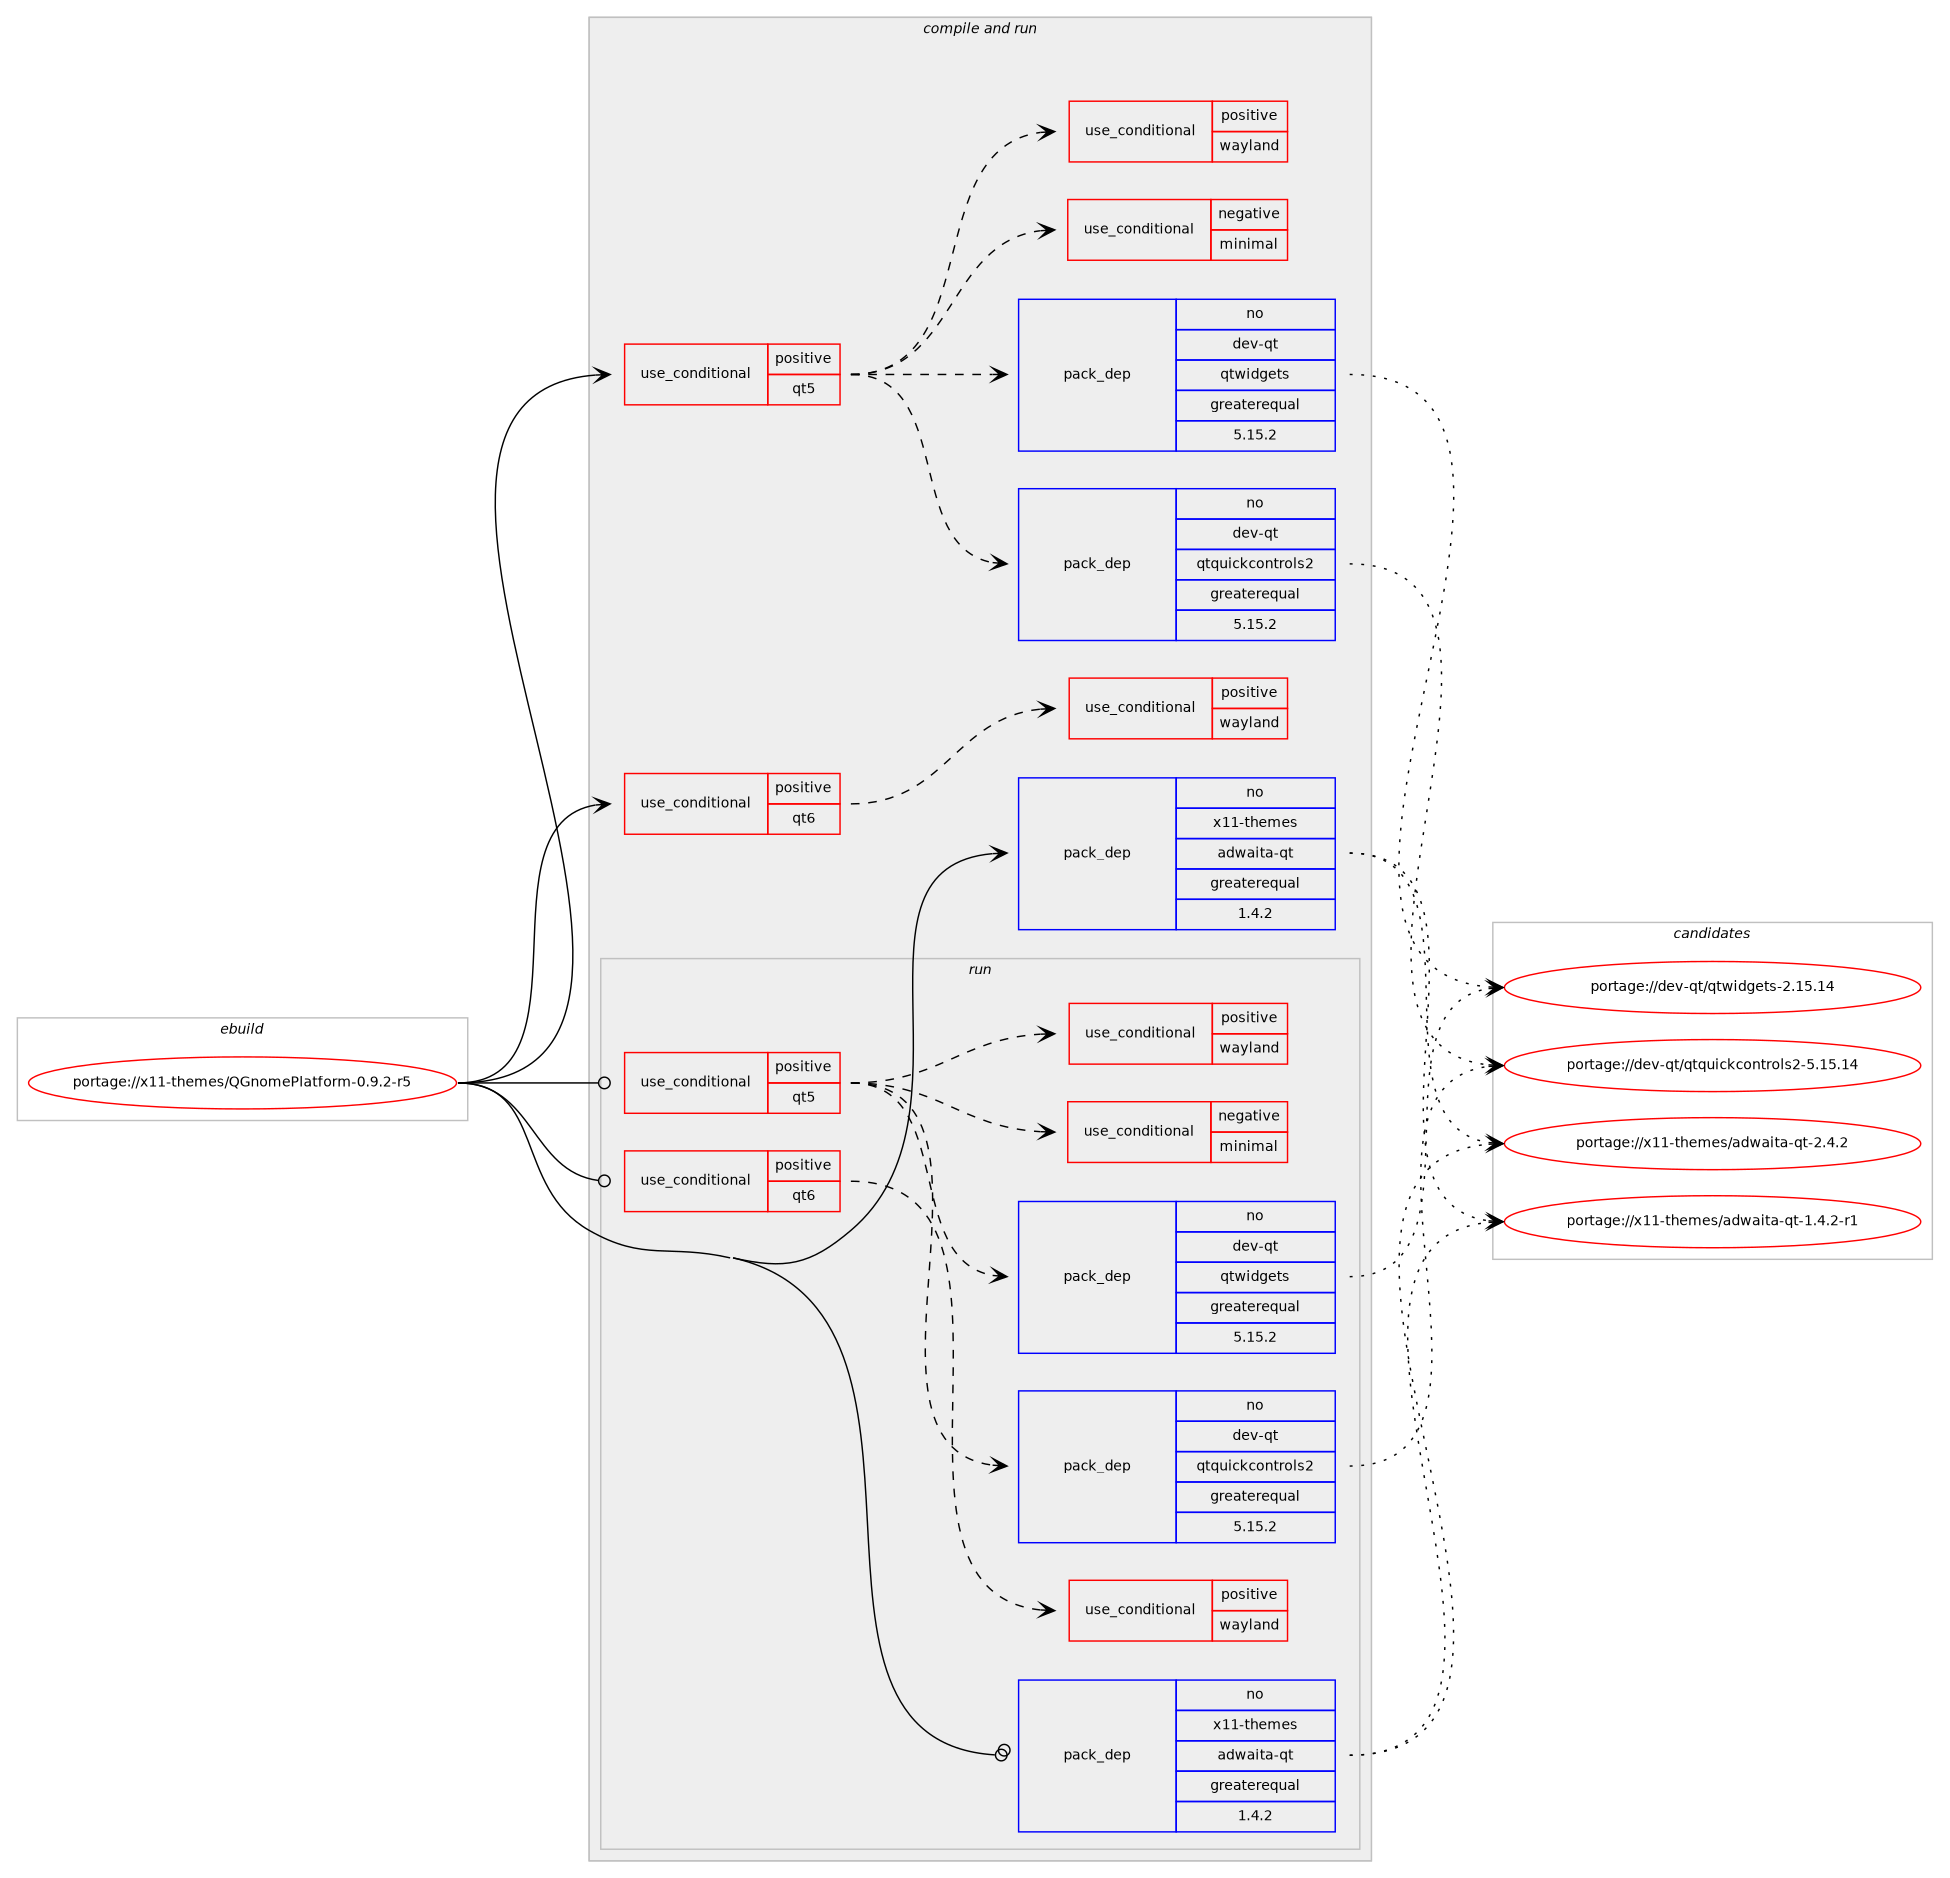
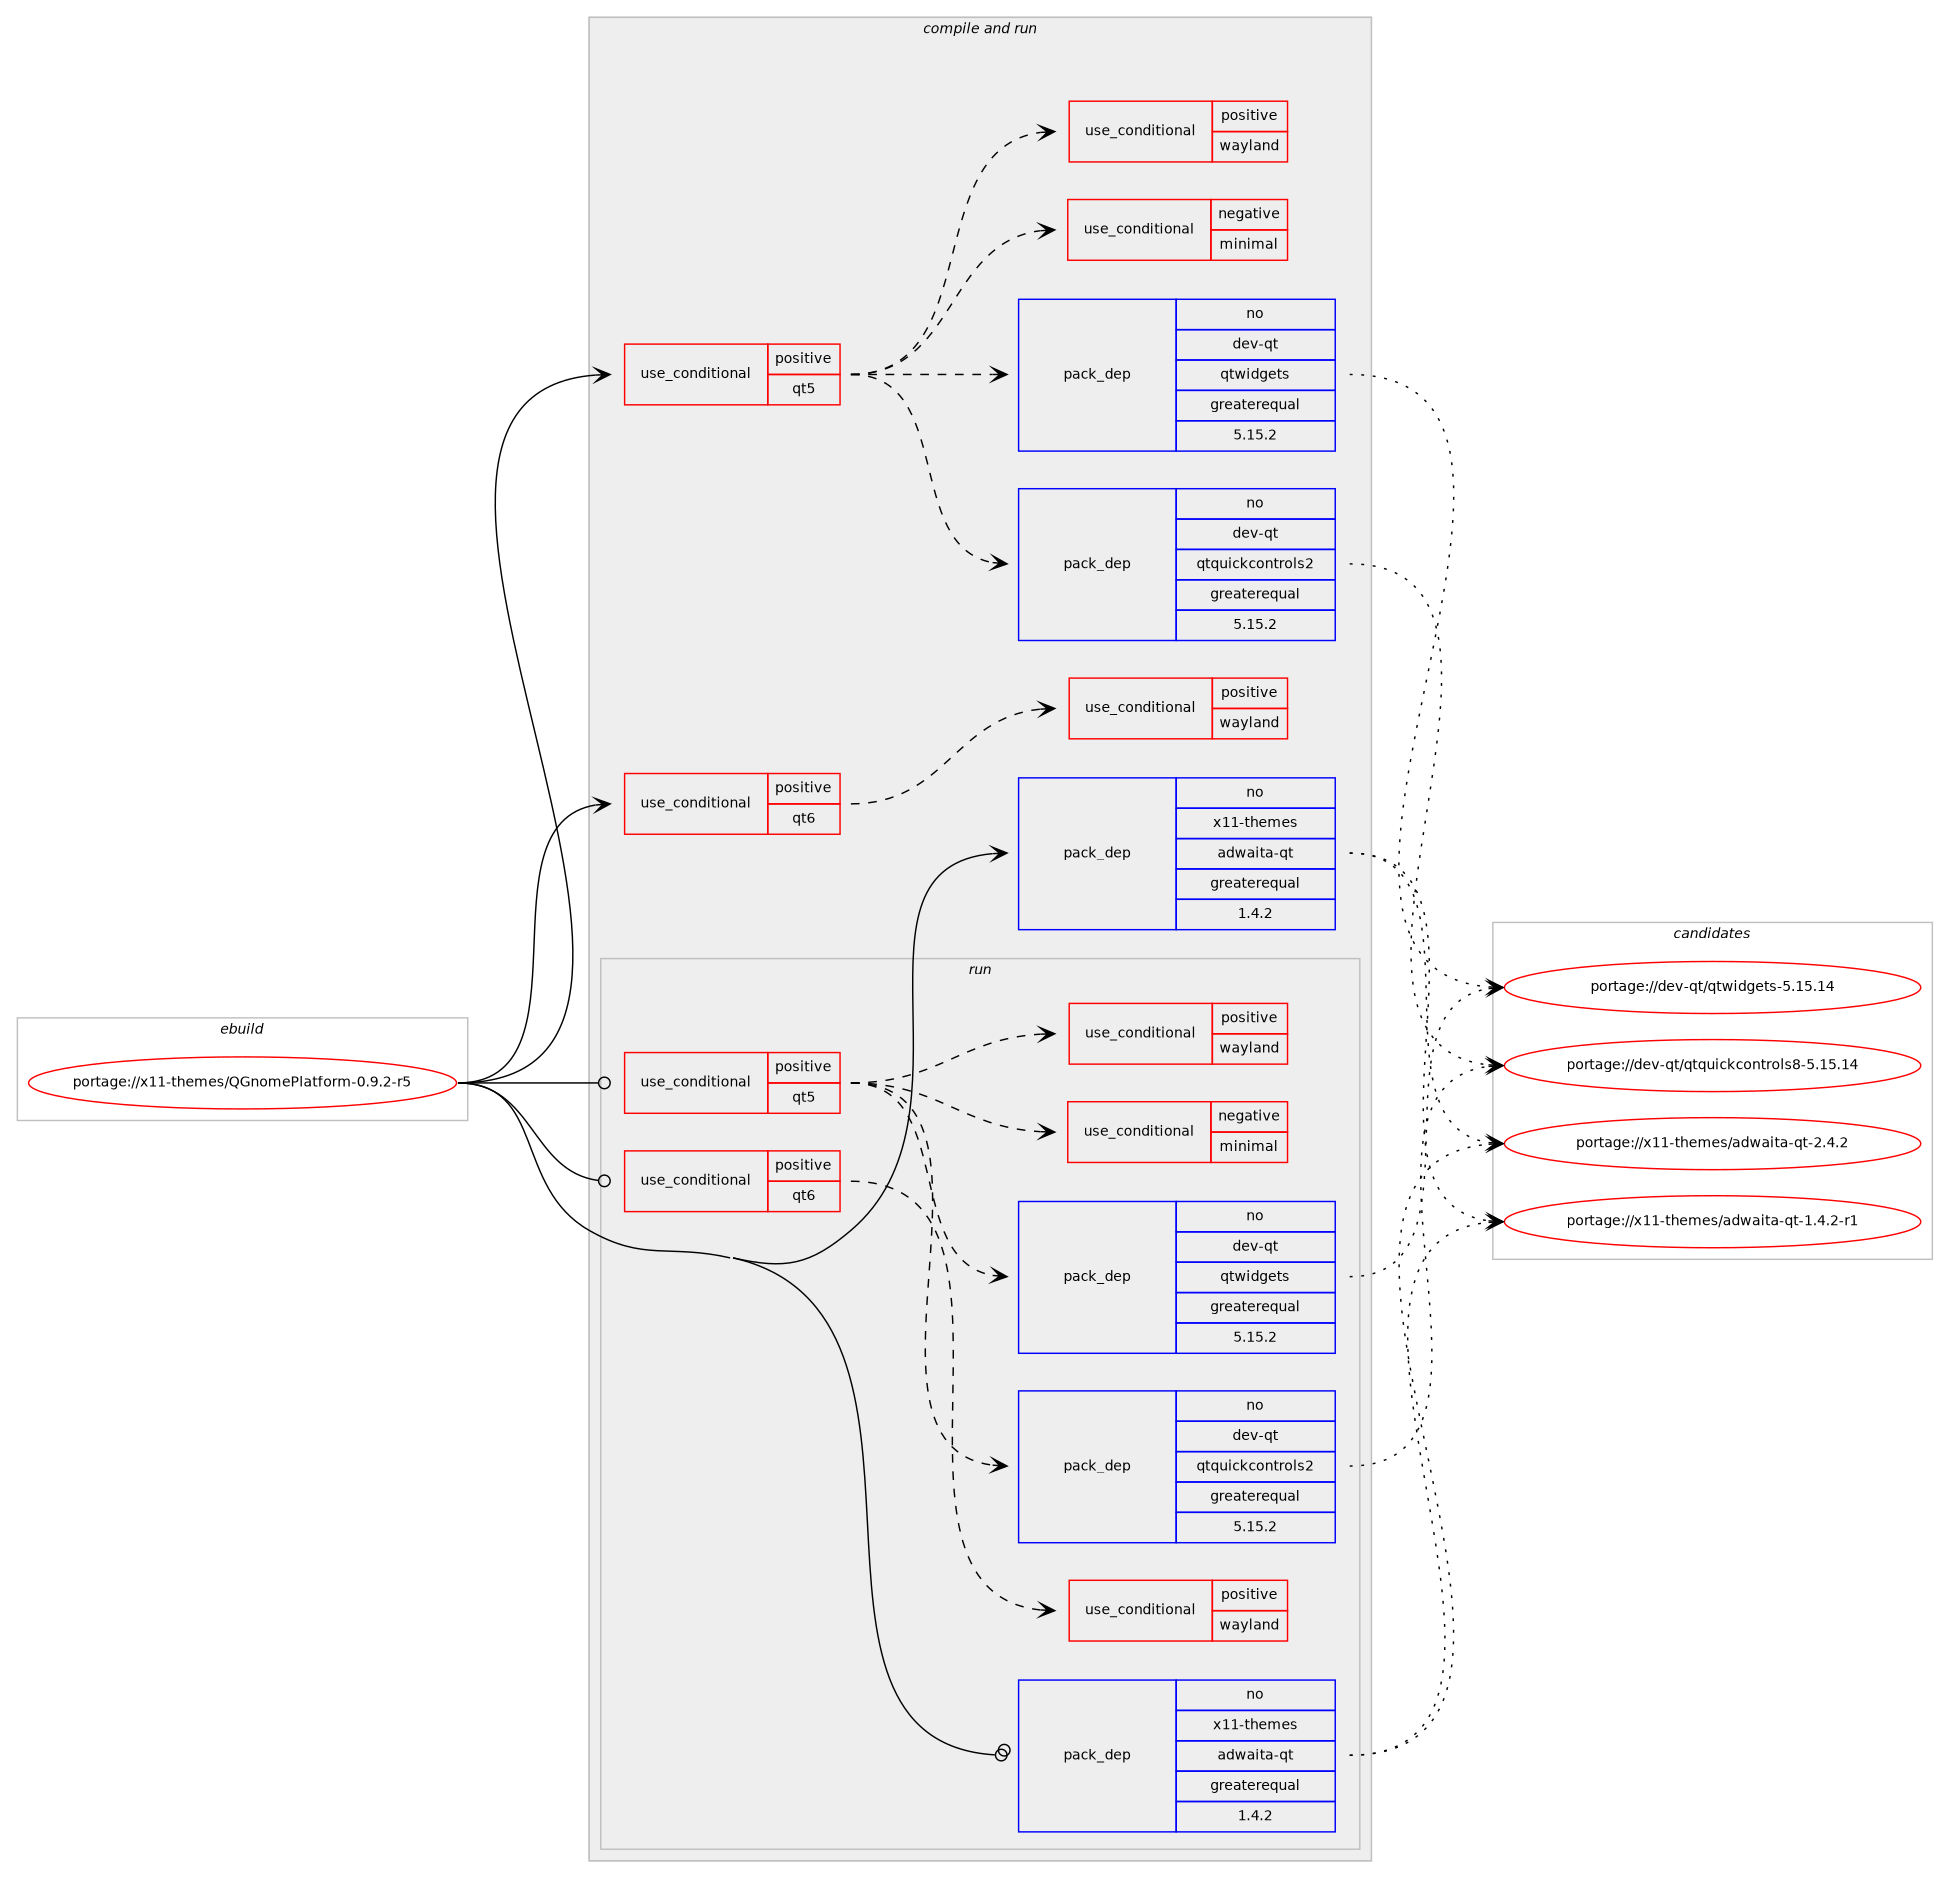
(1713, 988) -> (1713, 988)
(1713, 1066) -> (1713, 1066)
